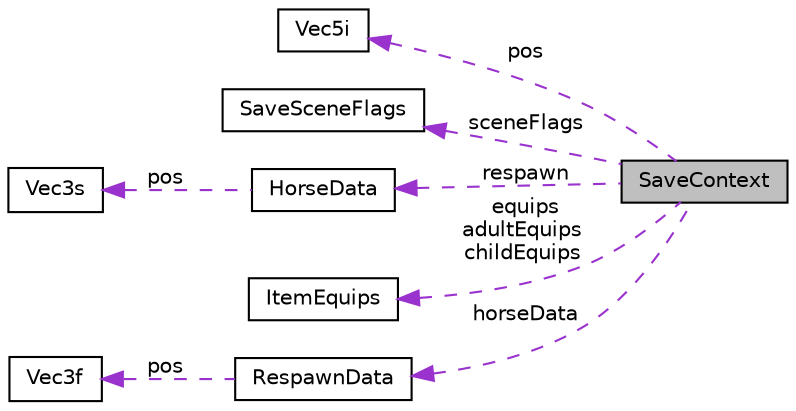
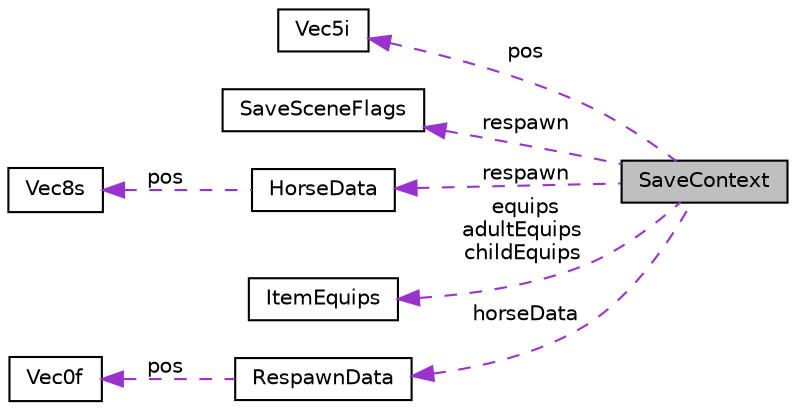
(523, 124) -> (523, 124)
(56, 190) -> (56, 190)
(56, 379) -> (56, 379)
